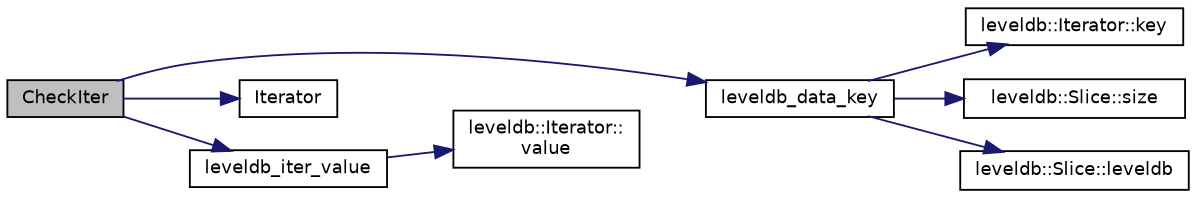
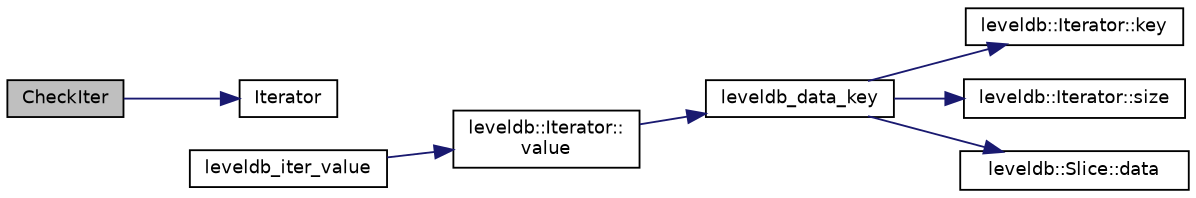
(401, 53) -> (664, 120)
(1075, 99) -> (1075, 99)
(168, 131) -> none
(1075, 170) -> (1075, 170)
